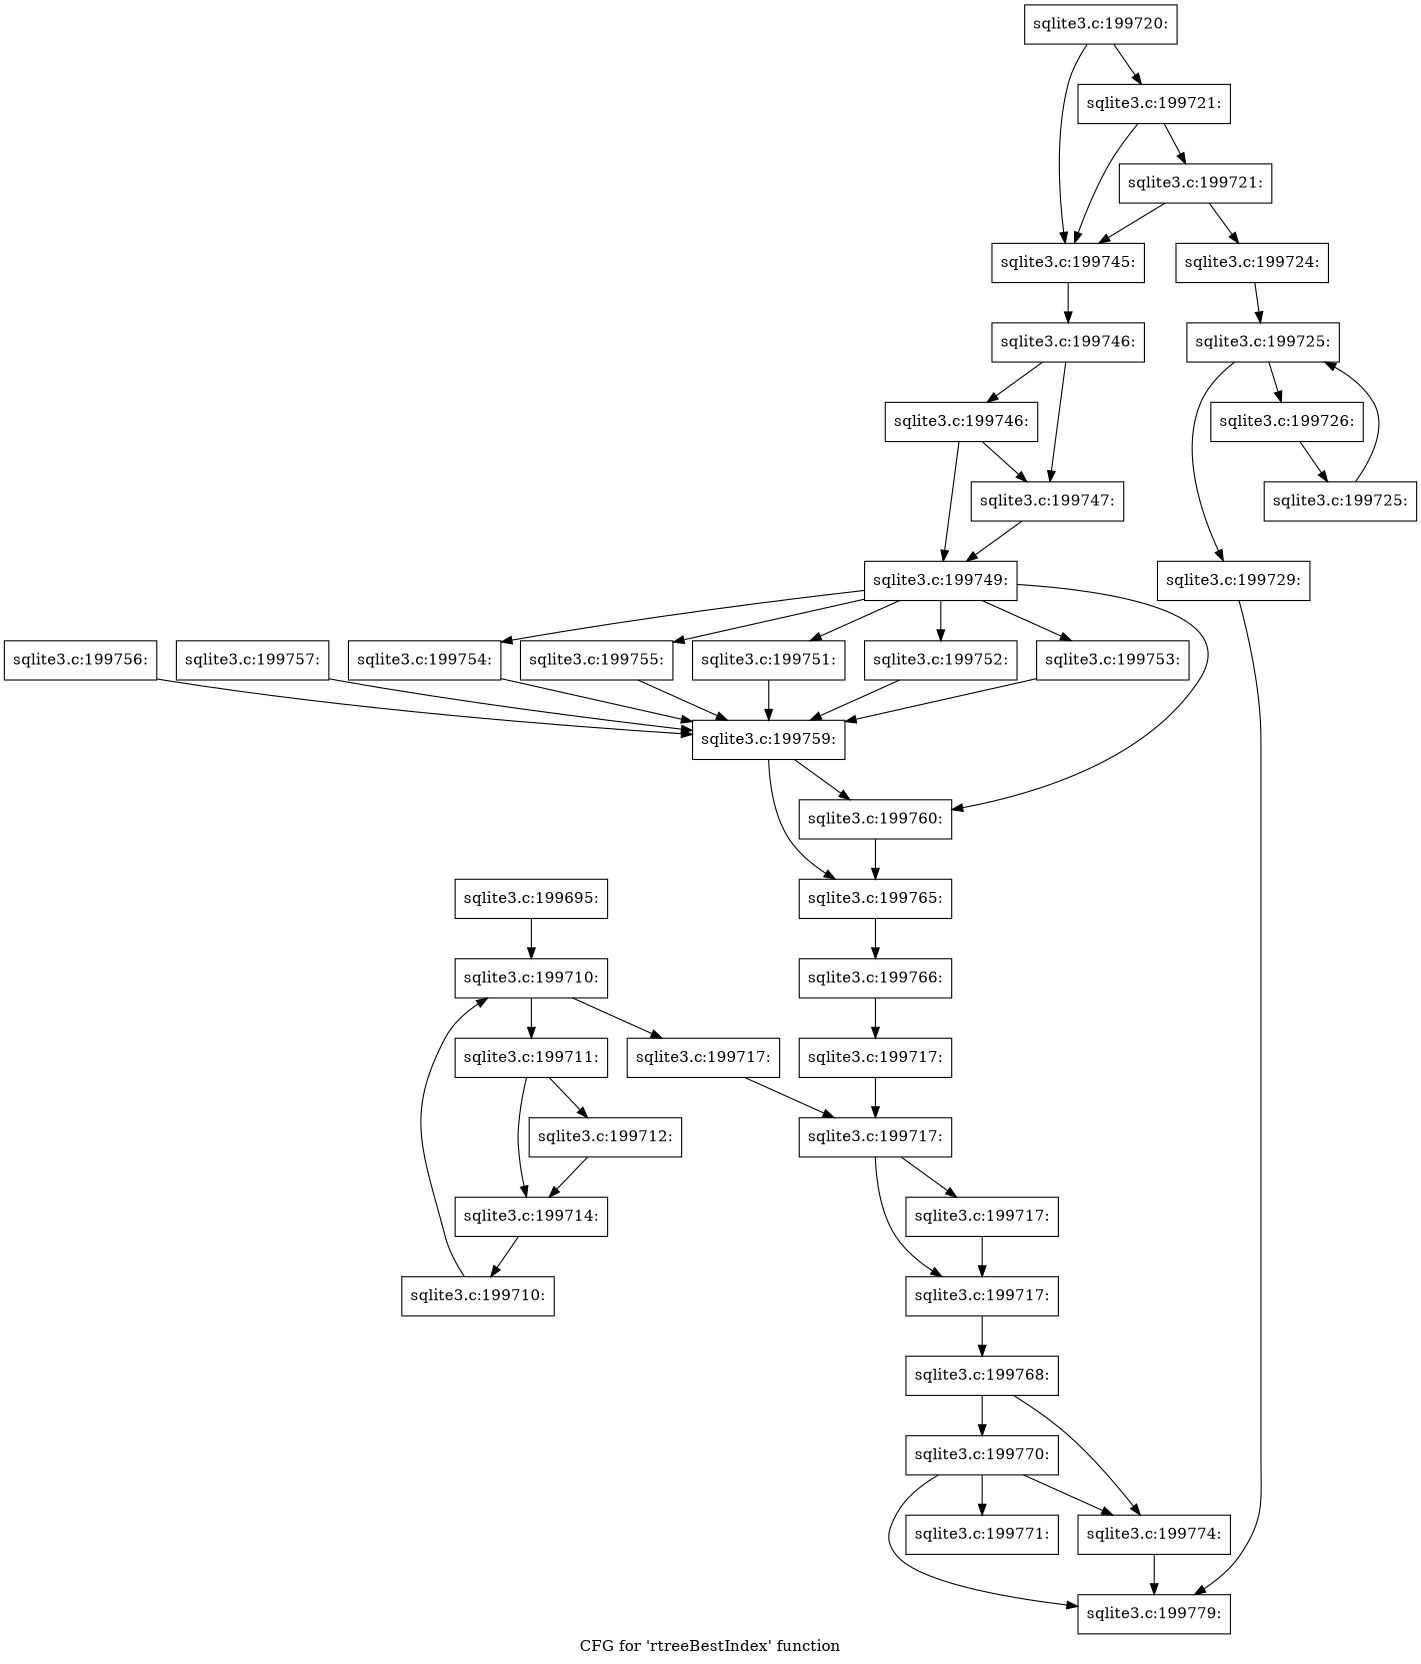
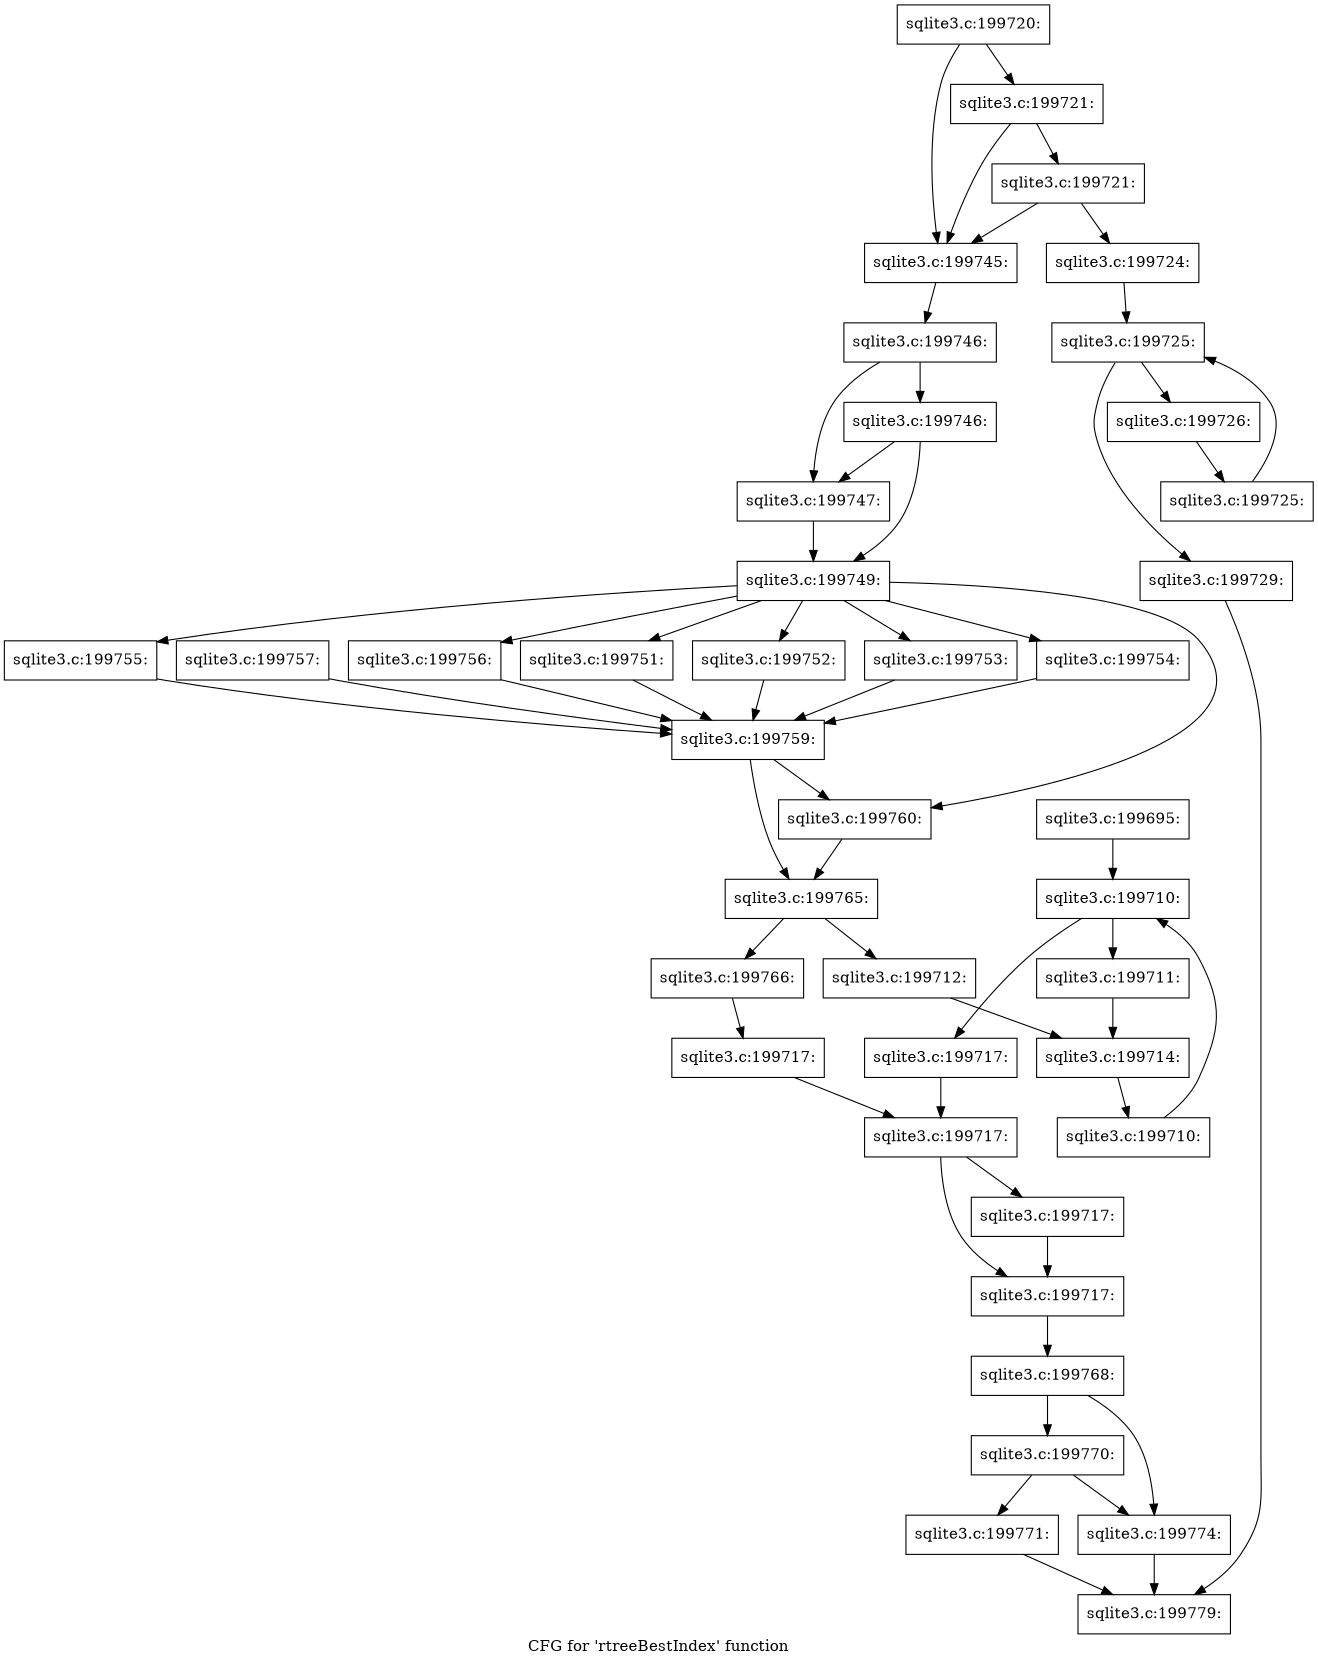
none -> (625, 618)
(565, 1094) -> (846, 935)
(929, 1575) -> (1063, 1572)
